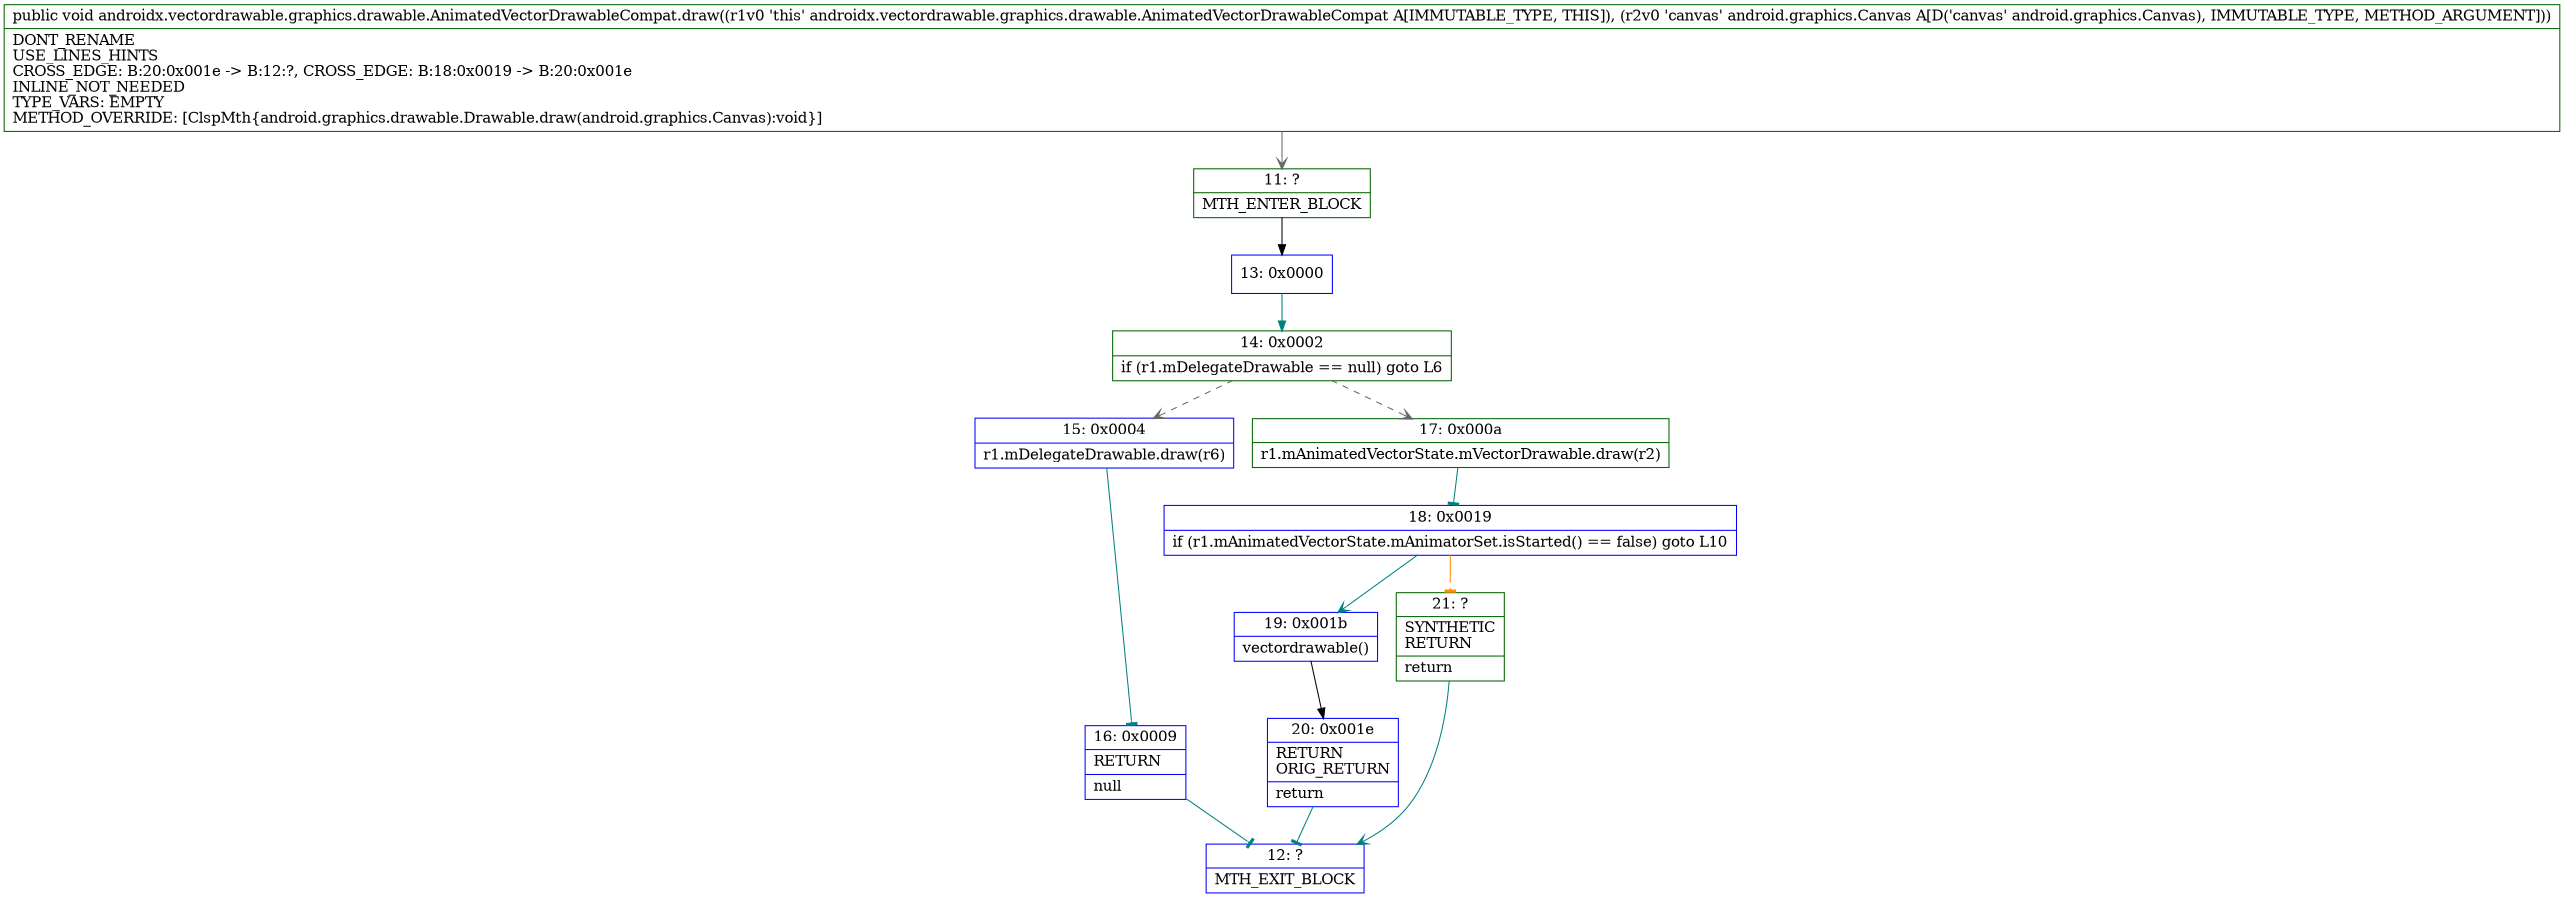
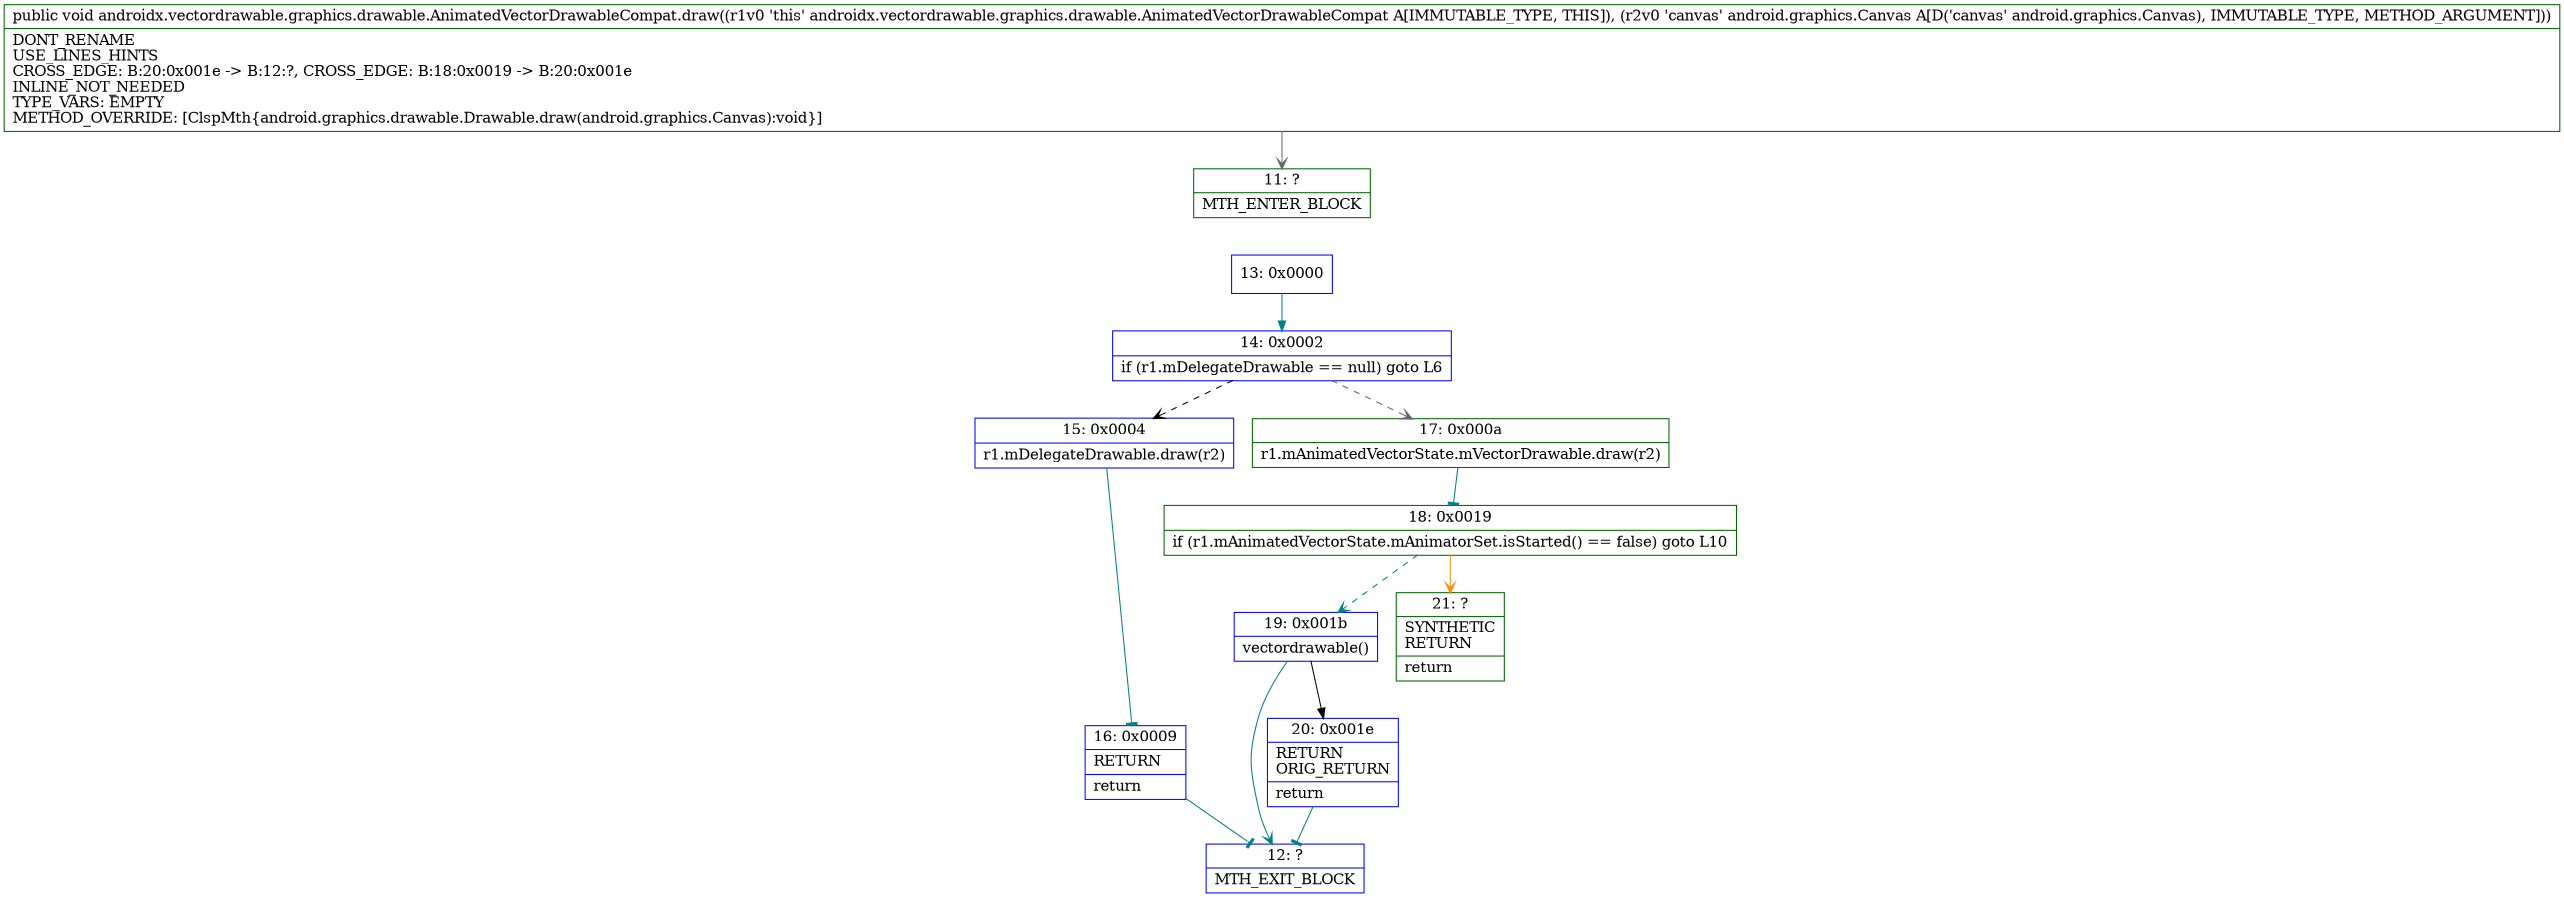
(1282, 231) -> none
(1282, 356) -> (1282, 356)
(1198, 397) -> (1198, 397)
(1104, 455) -> (1104, 455)
(1450, 530) -> (1450, 530)
(1450, 569) -> (1450, 569)
(1382, 581) -> (1382, 581)
(1428, 772) -> (1252, 745)
(1108, 786) -> (1117, 786)
